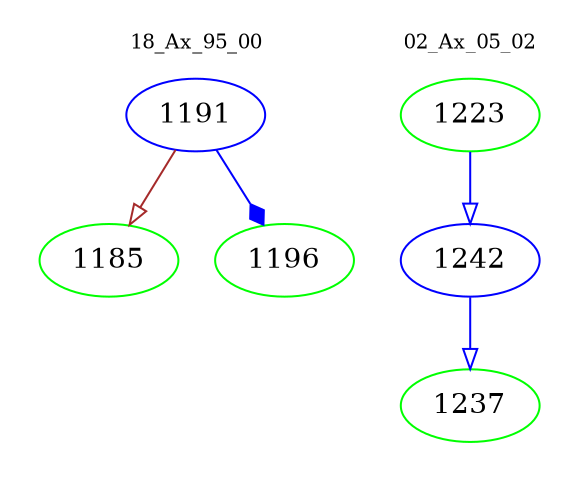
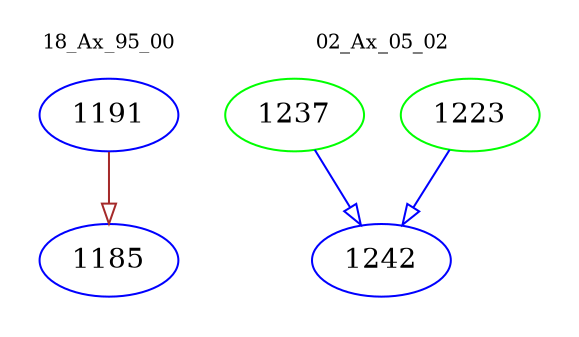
(109, 260) -> (109, 260)
(285, 260) -> none
(470, 323) -> (332, 179)
